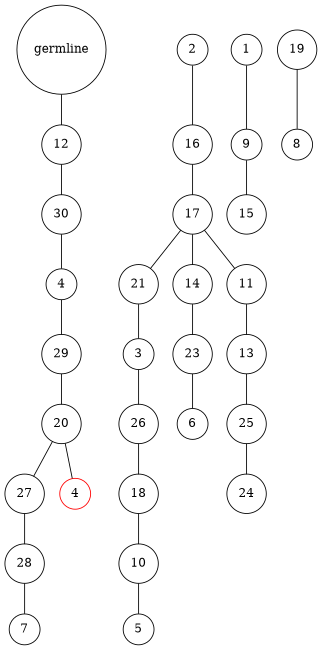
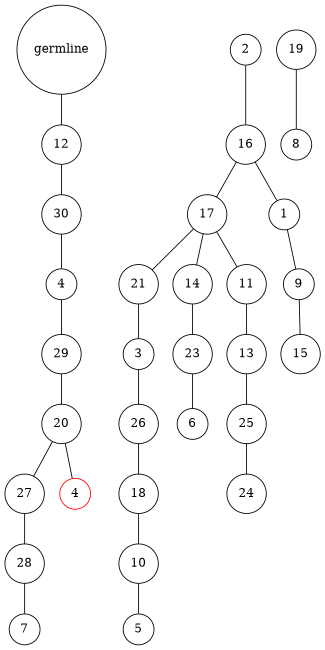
none -> (266, 181)
